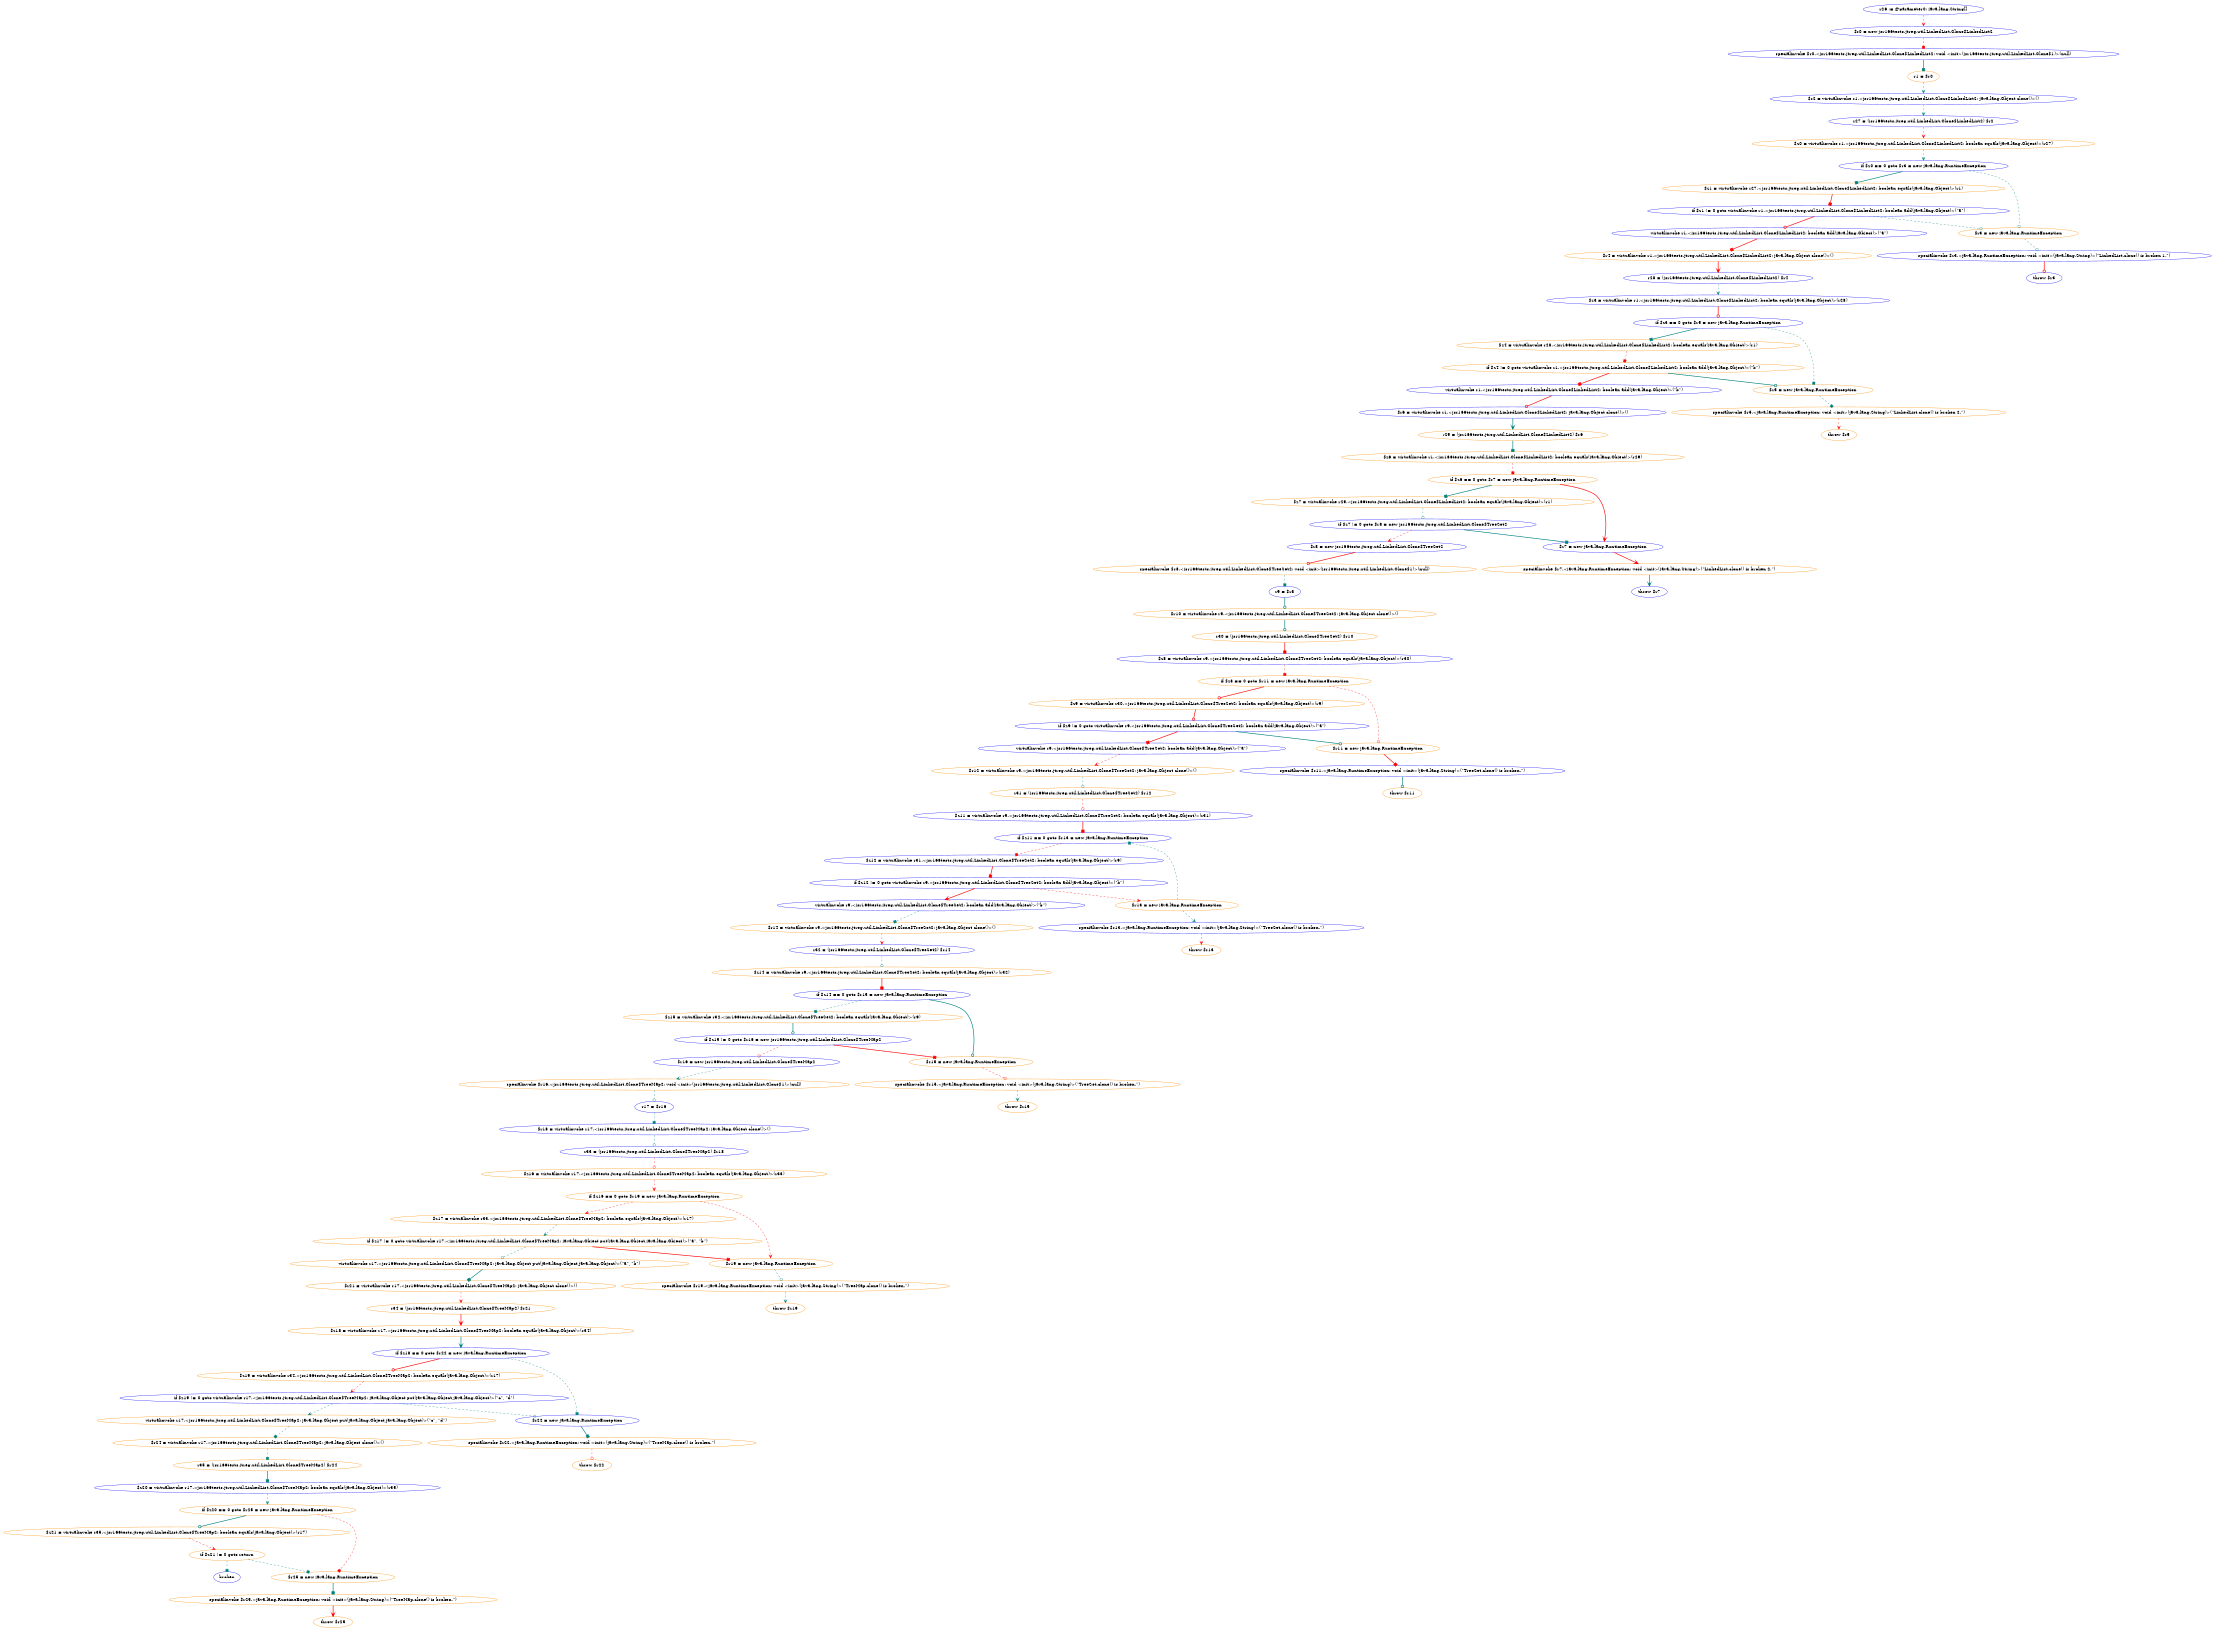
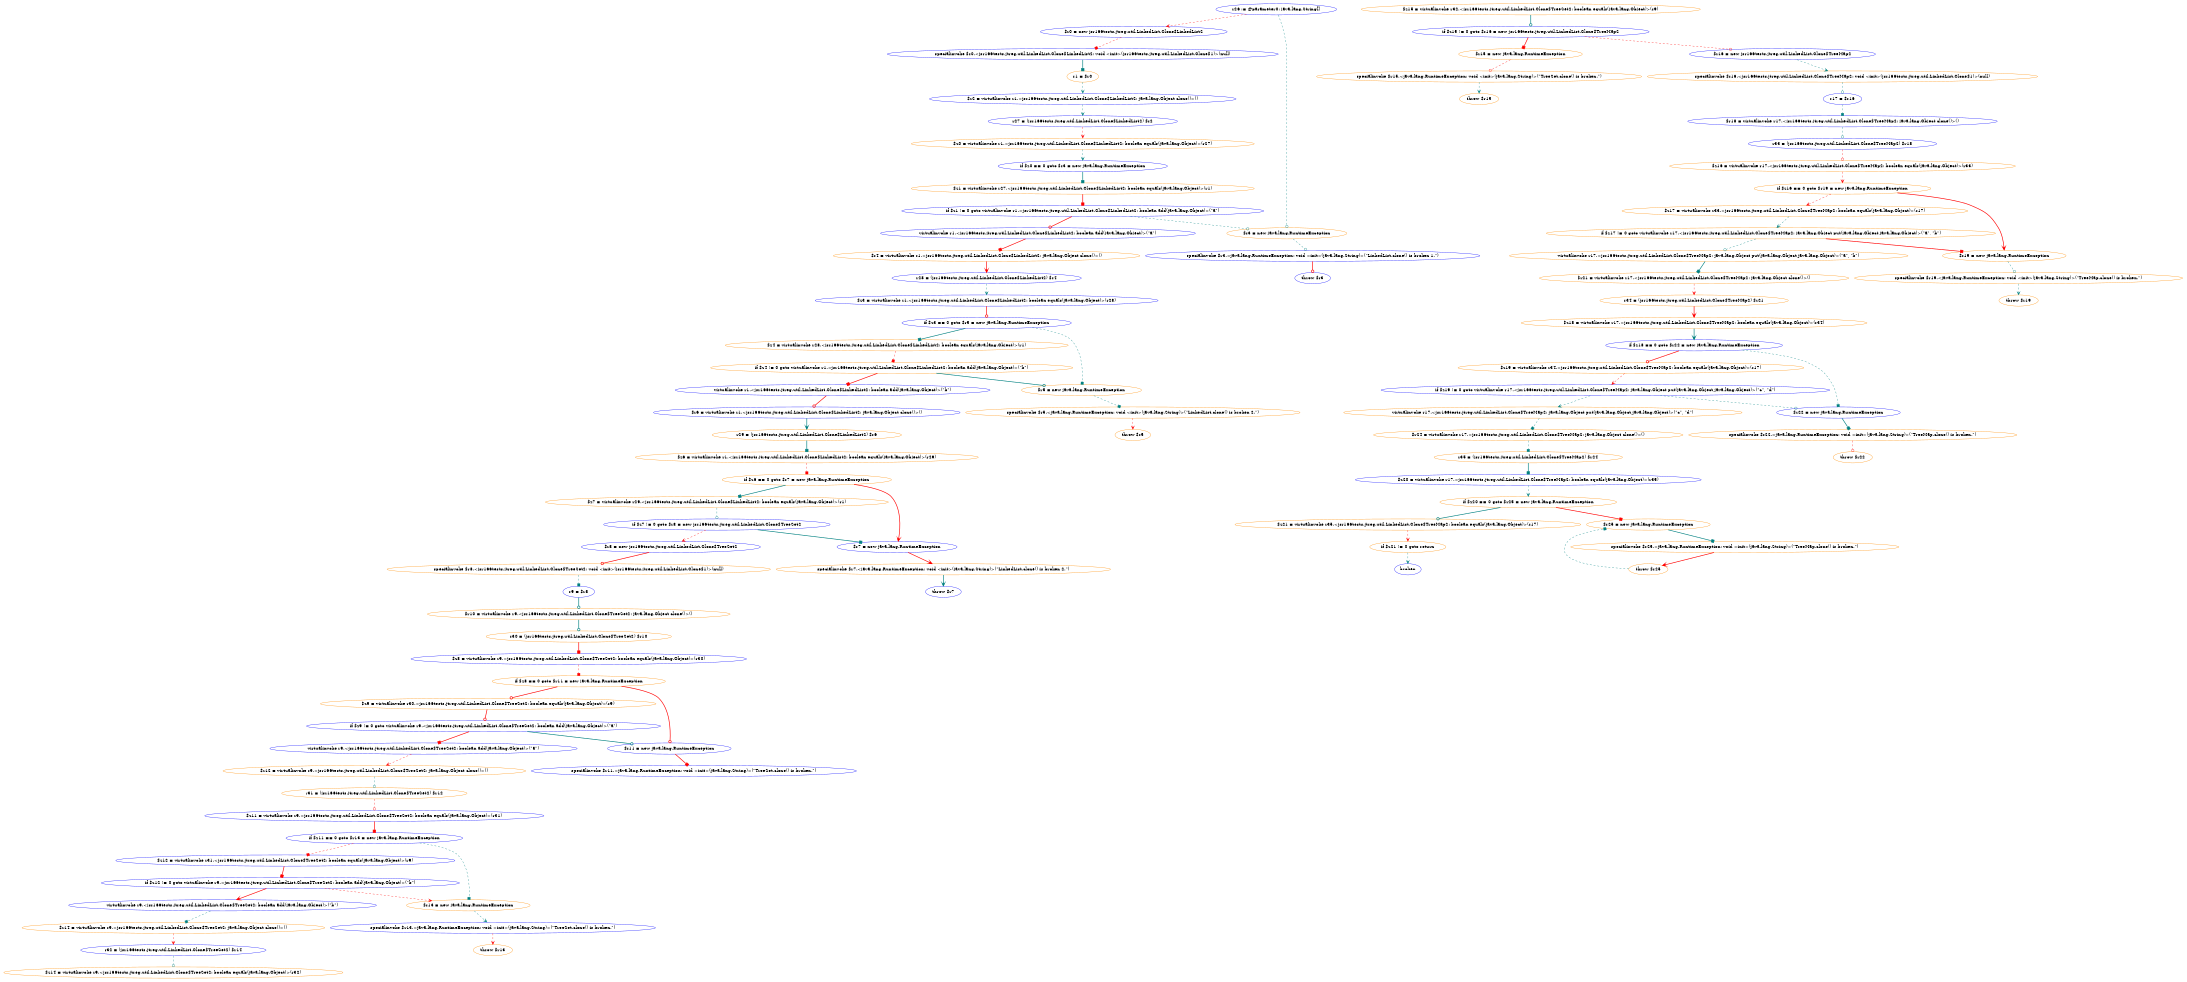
(2009, 184) -> (1287, 120)
(1369, 700) -> (660, 700)
(1378, 749) -> (669, 749)
(1402, 793) -> none
(1170, 859) -> (459, 856)
(882, 995) -> none
(745, 1217) -> (1962, 203)
(355, 1531) -> (1587, 513)
(227, 1565) -> (1408, 557)
(277, 1566) -> (1571, 559)
